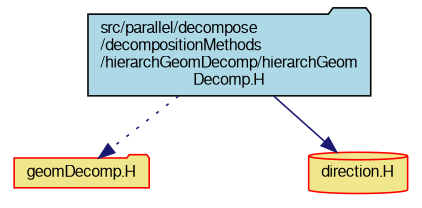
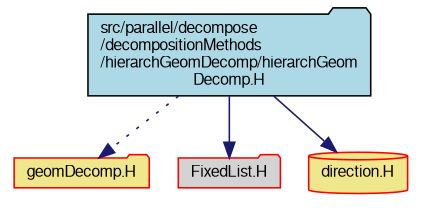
none -> (229, 173)
